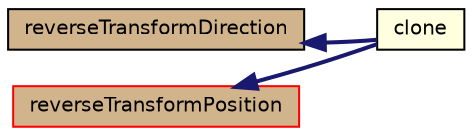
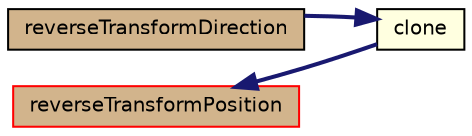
(346, 42) -> (330, 16)
